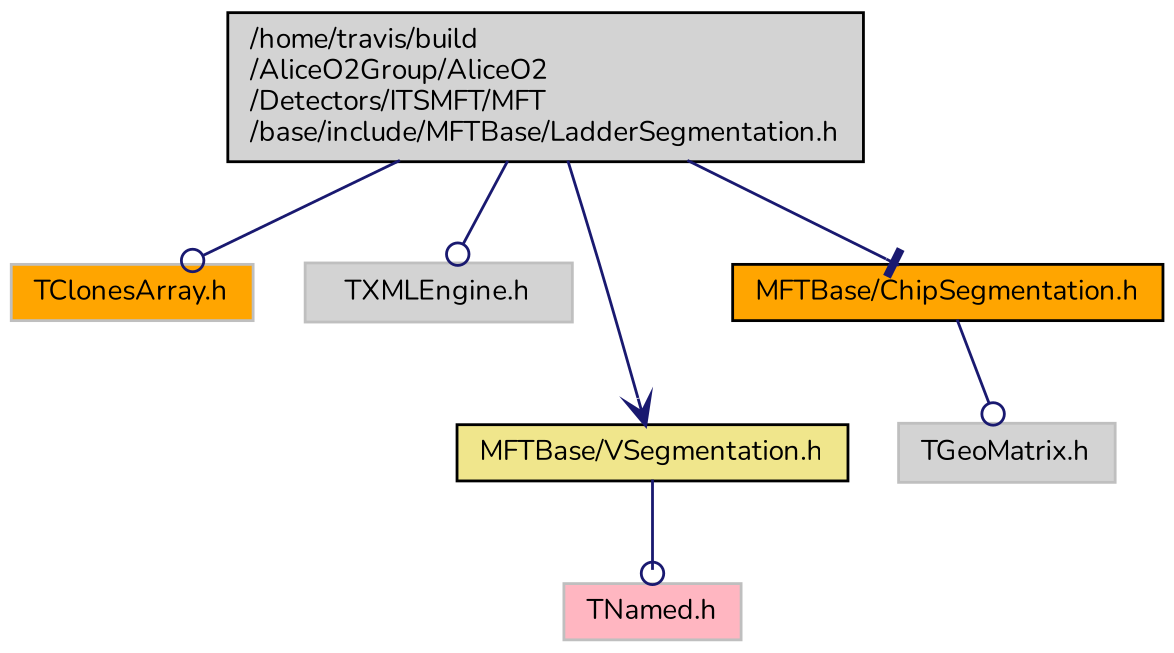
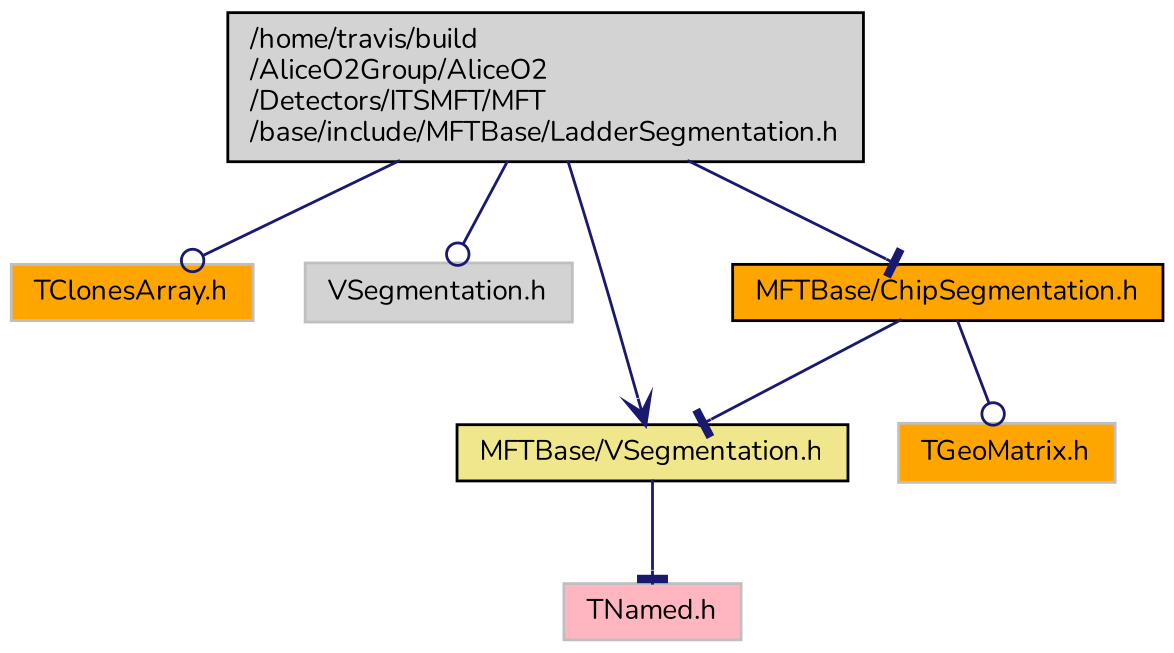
(439, 292) -> (439, 292)
none -> (806, 369)
(1007, 453) -> (1007, 453)
(652, 525) -> (652, 525)
